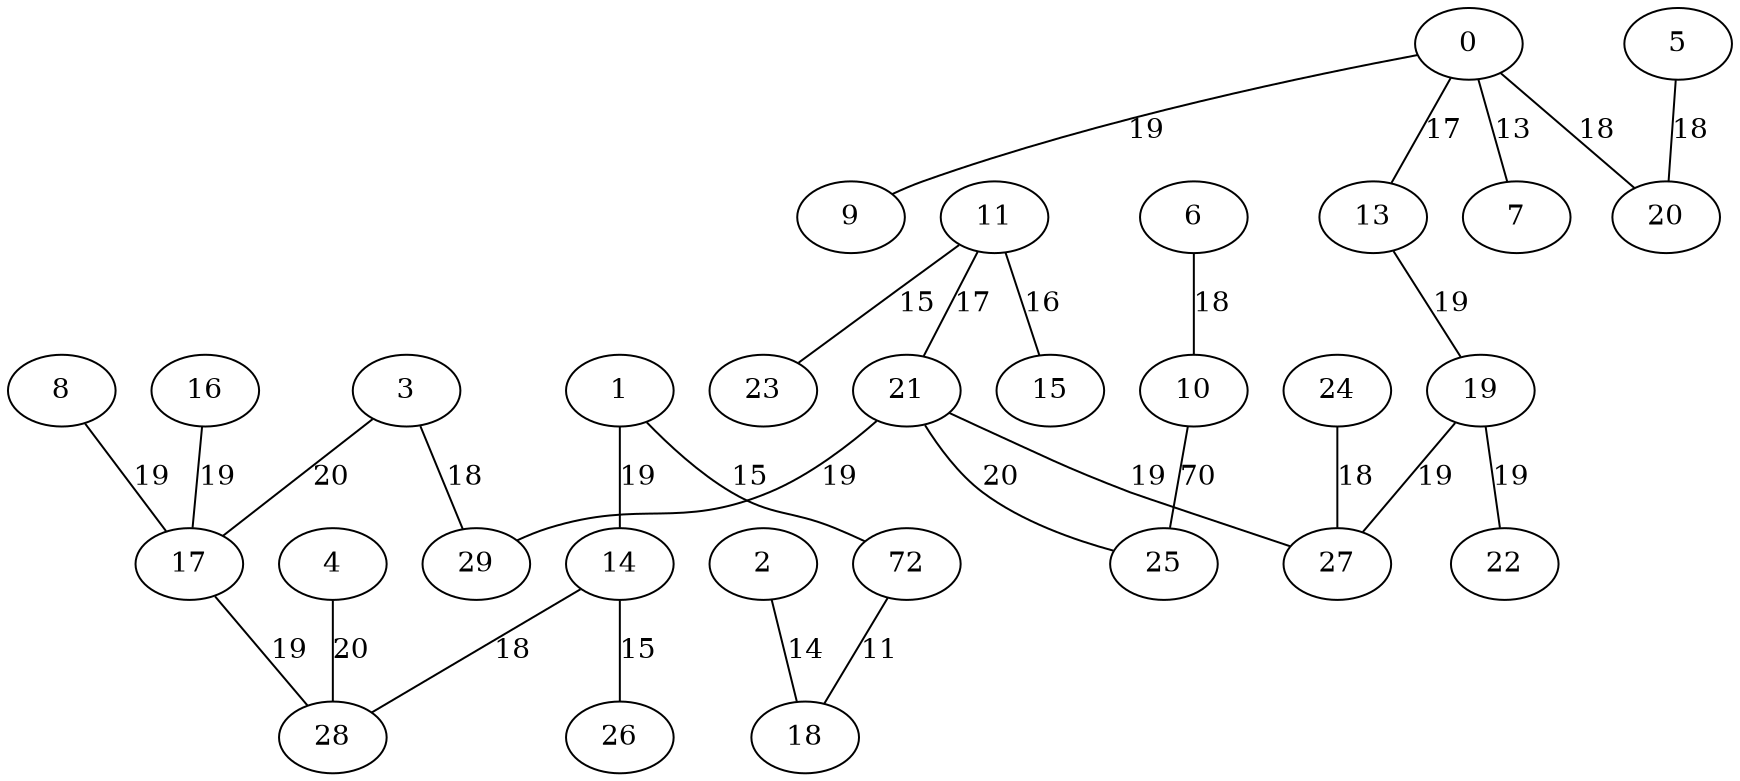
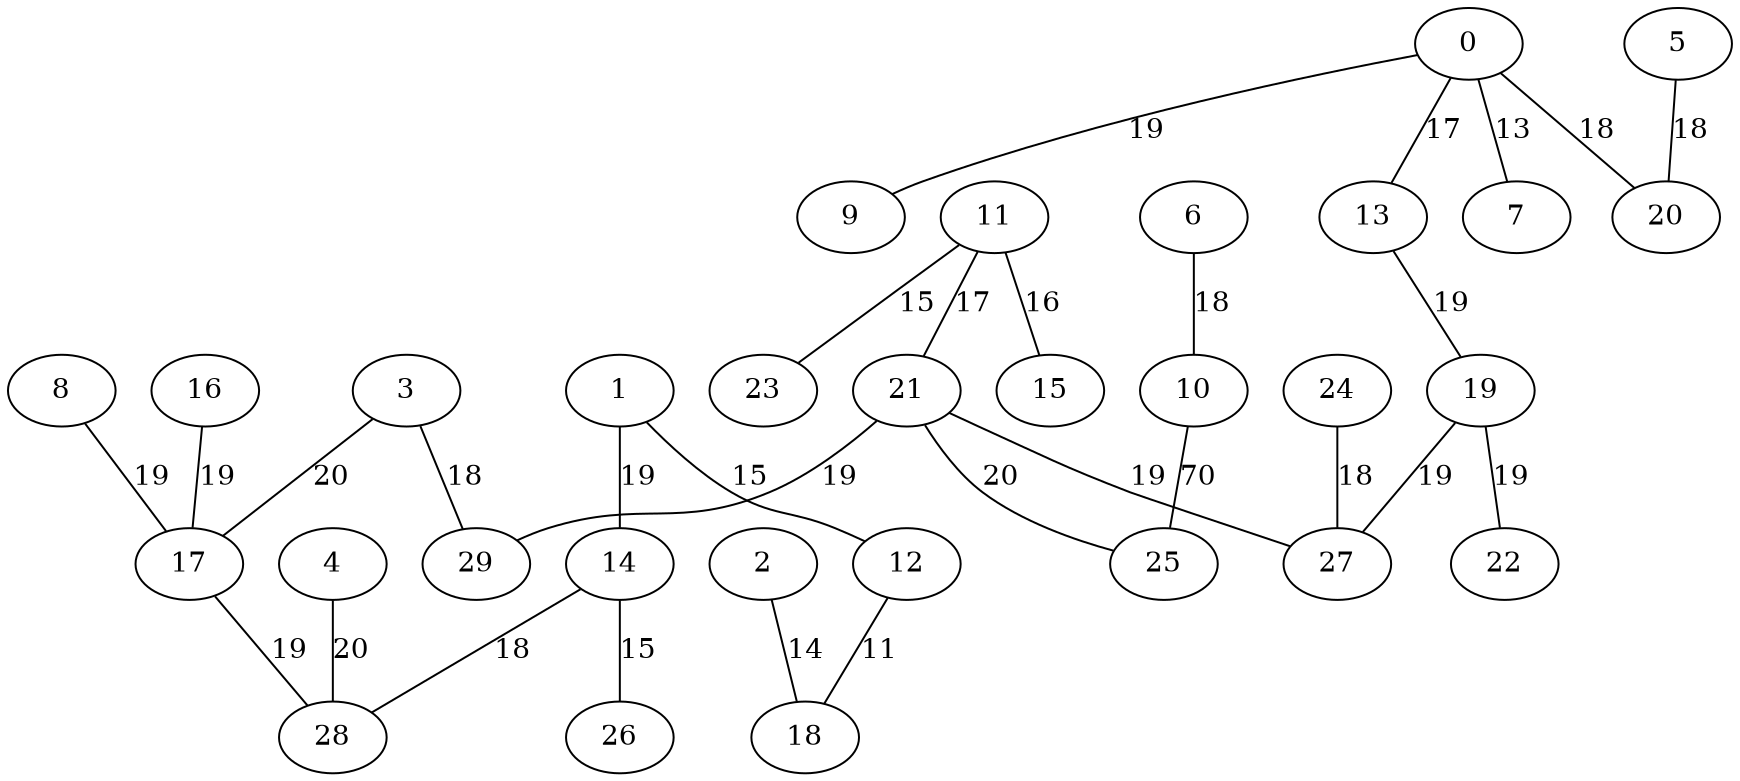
(907, 564) -> (907, 564)
